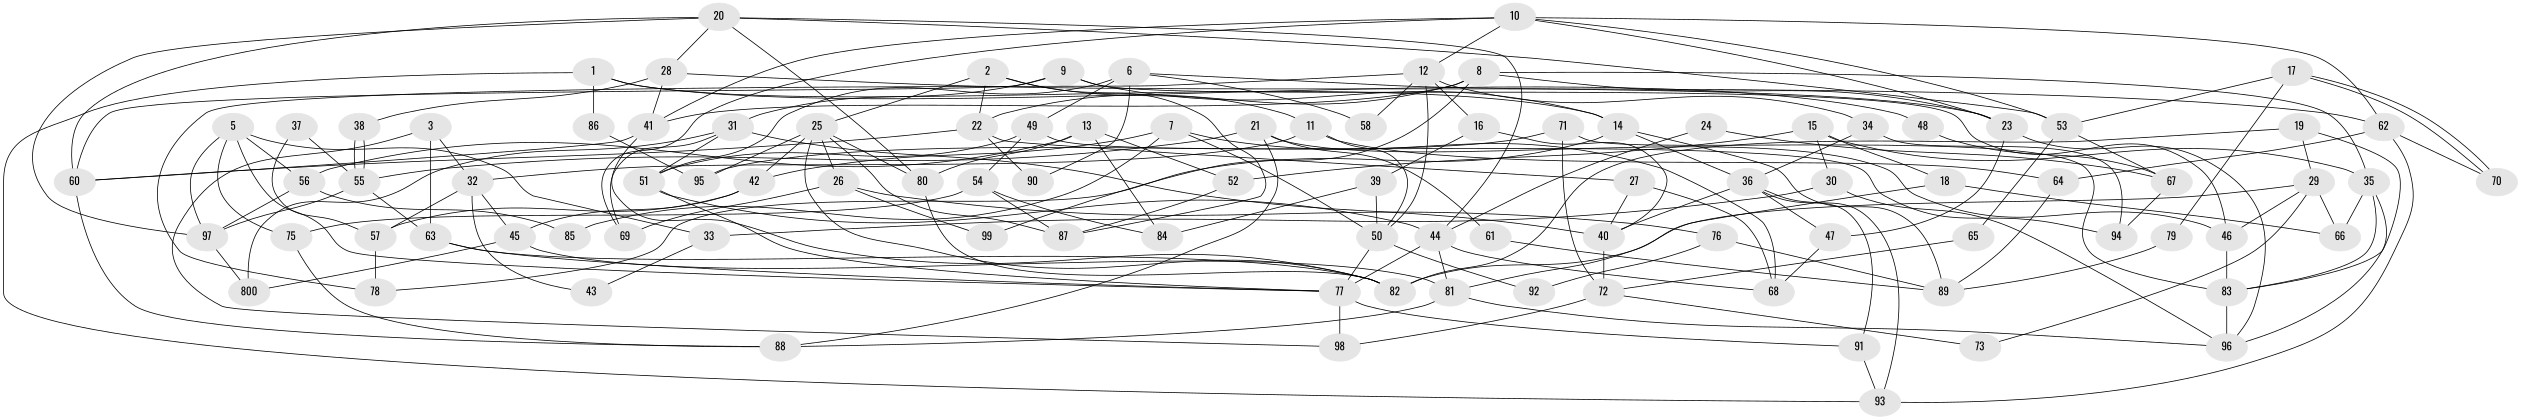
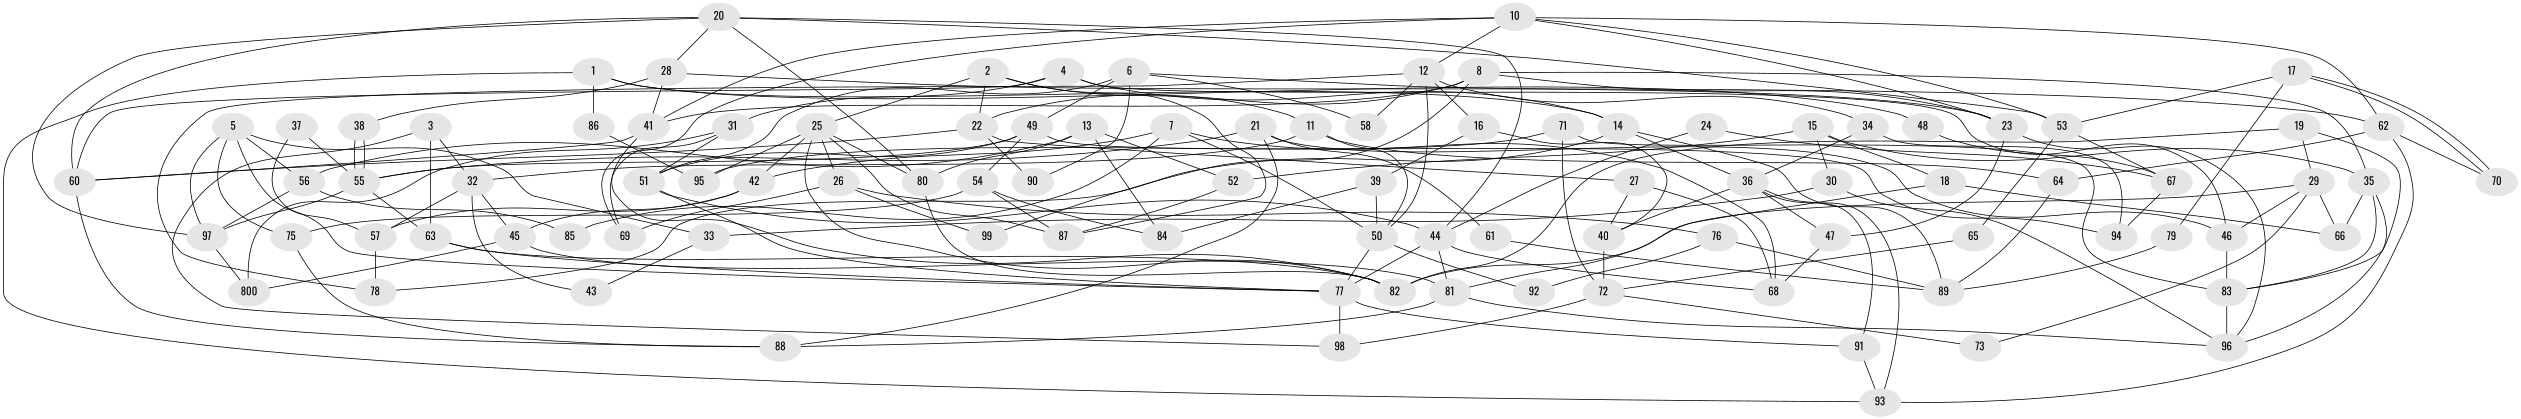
(1064, 72) -> (1064, 72)
none -> (651, 162)
(1167, 190) -> none
